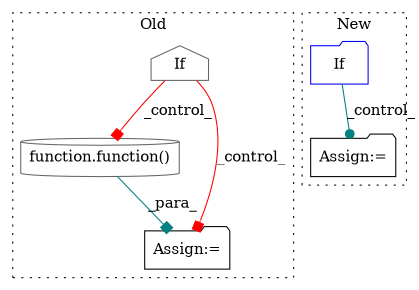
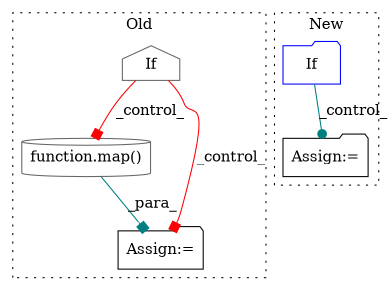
(100, 157) -> (86, 157)
